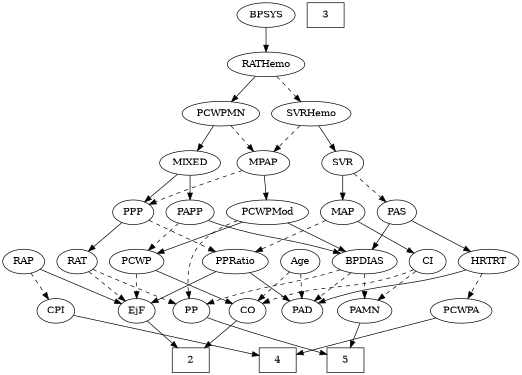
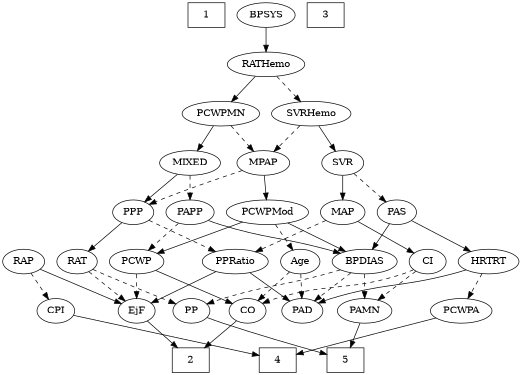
none -> (206, 15)
(190, 184) -> (190, 184)
(197, 248) -> (282, 234)
